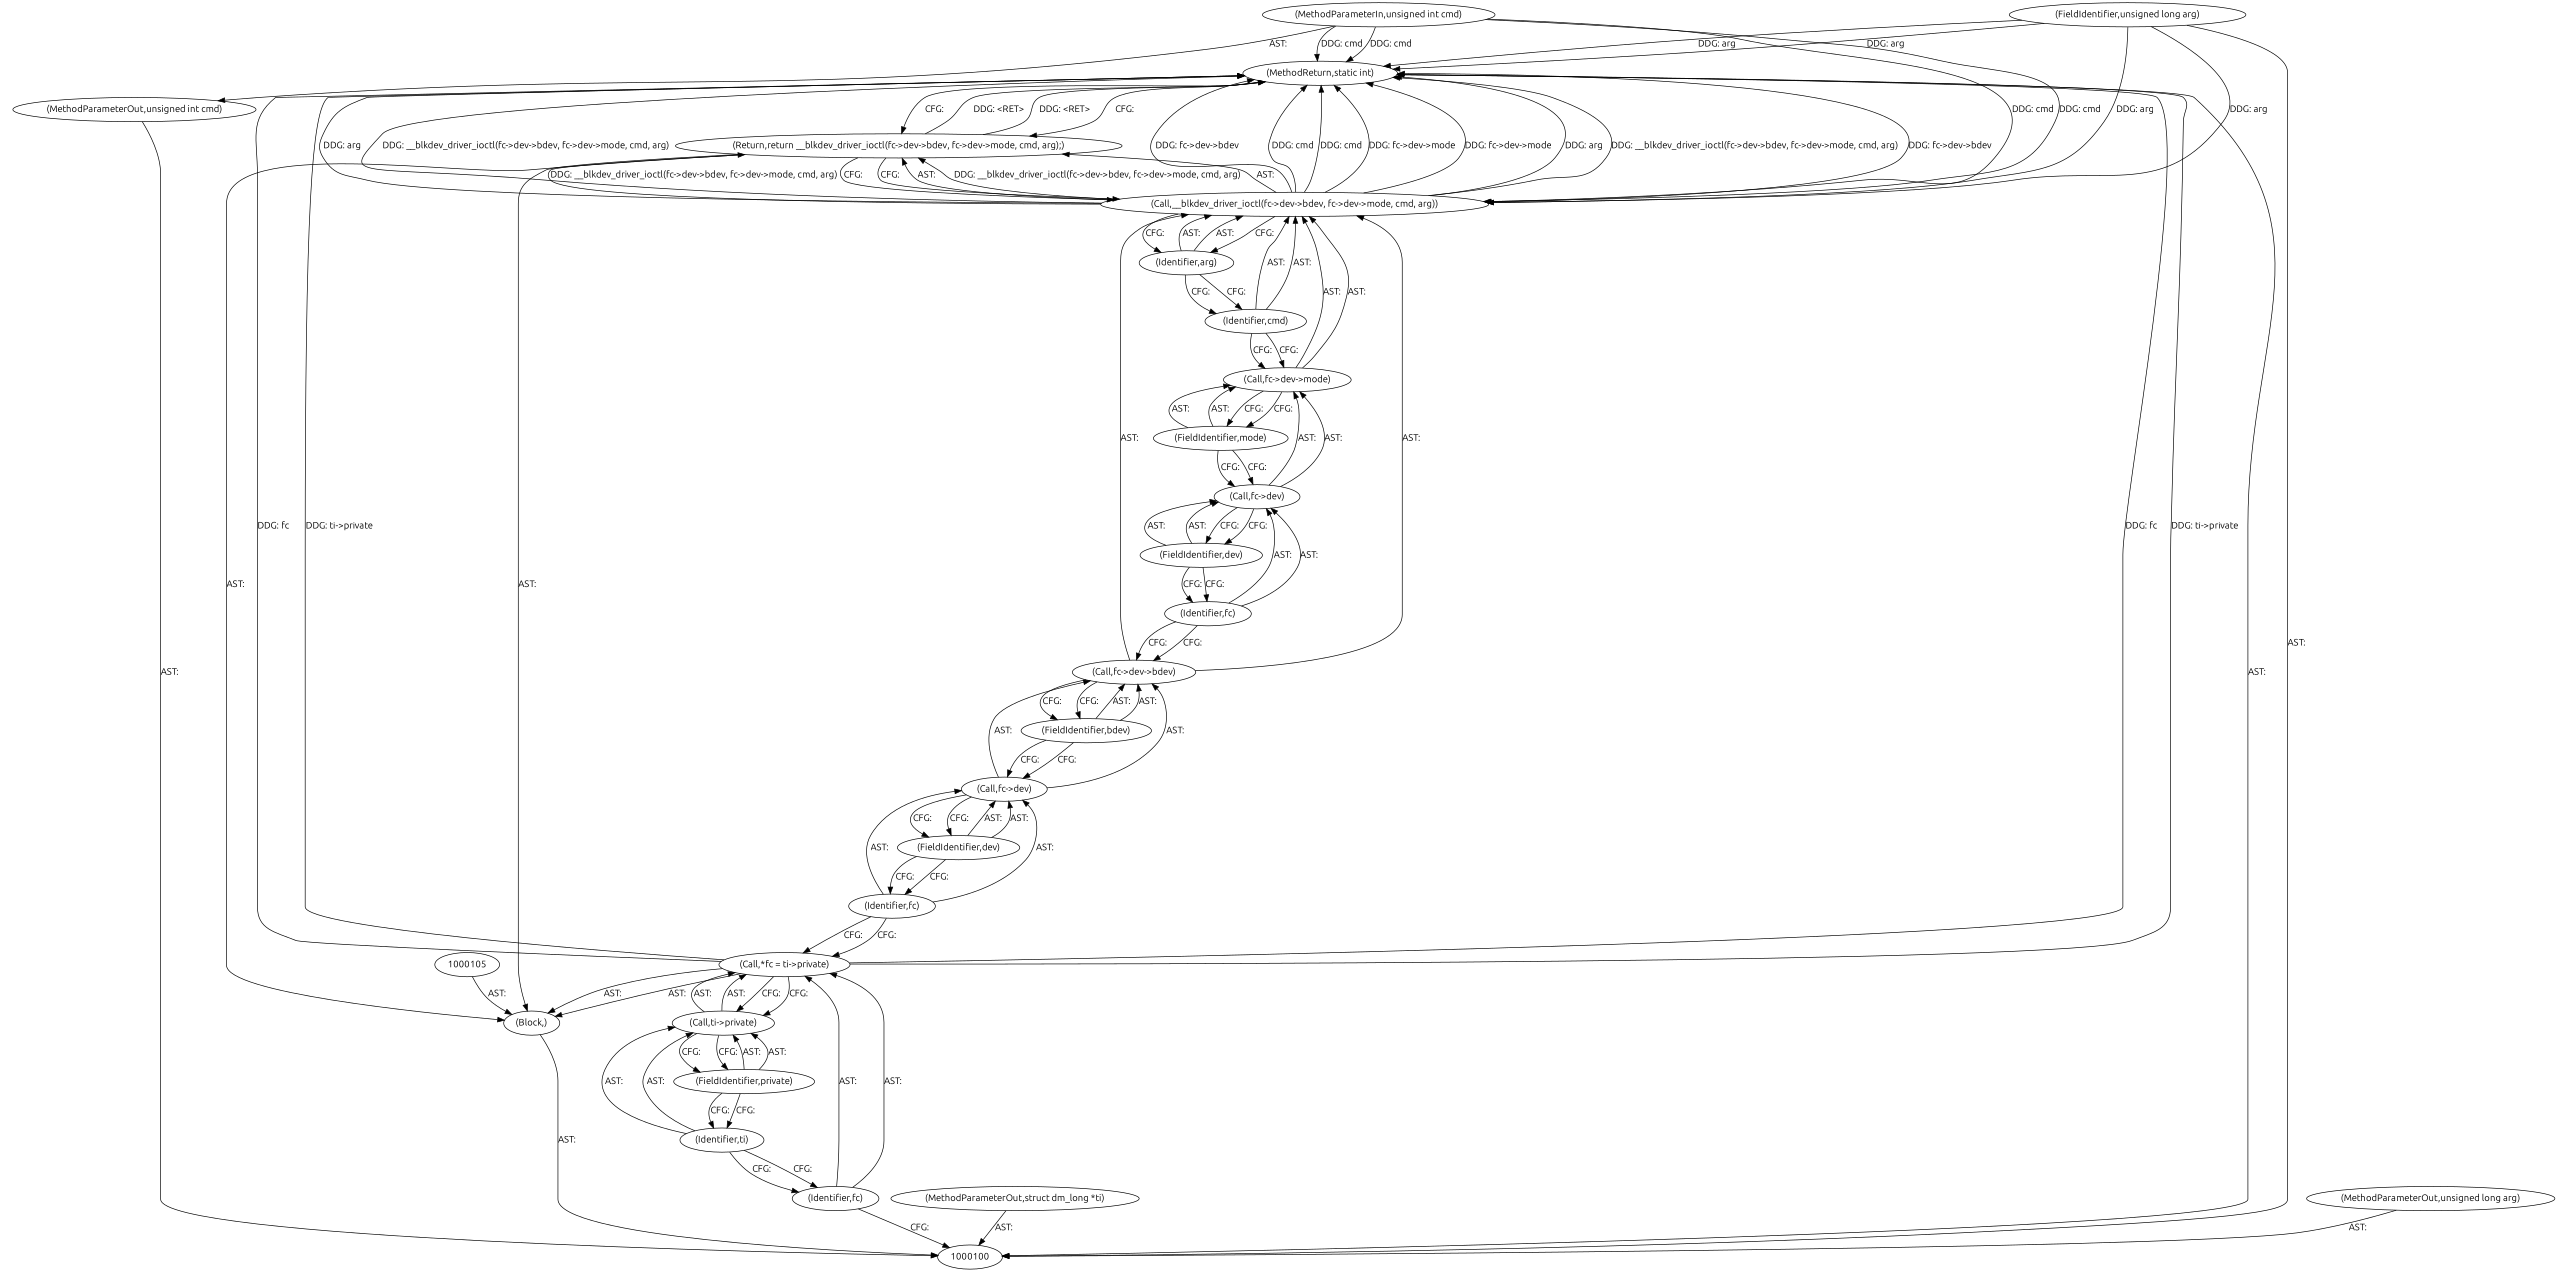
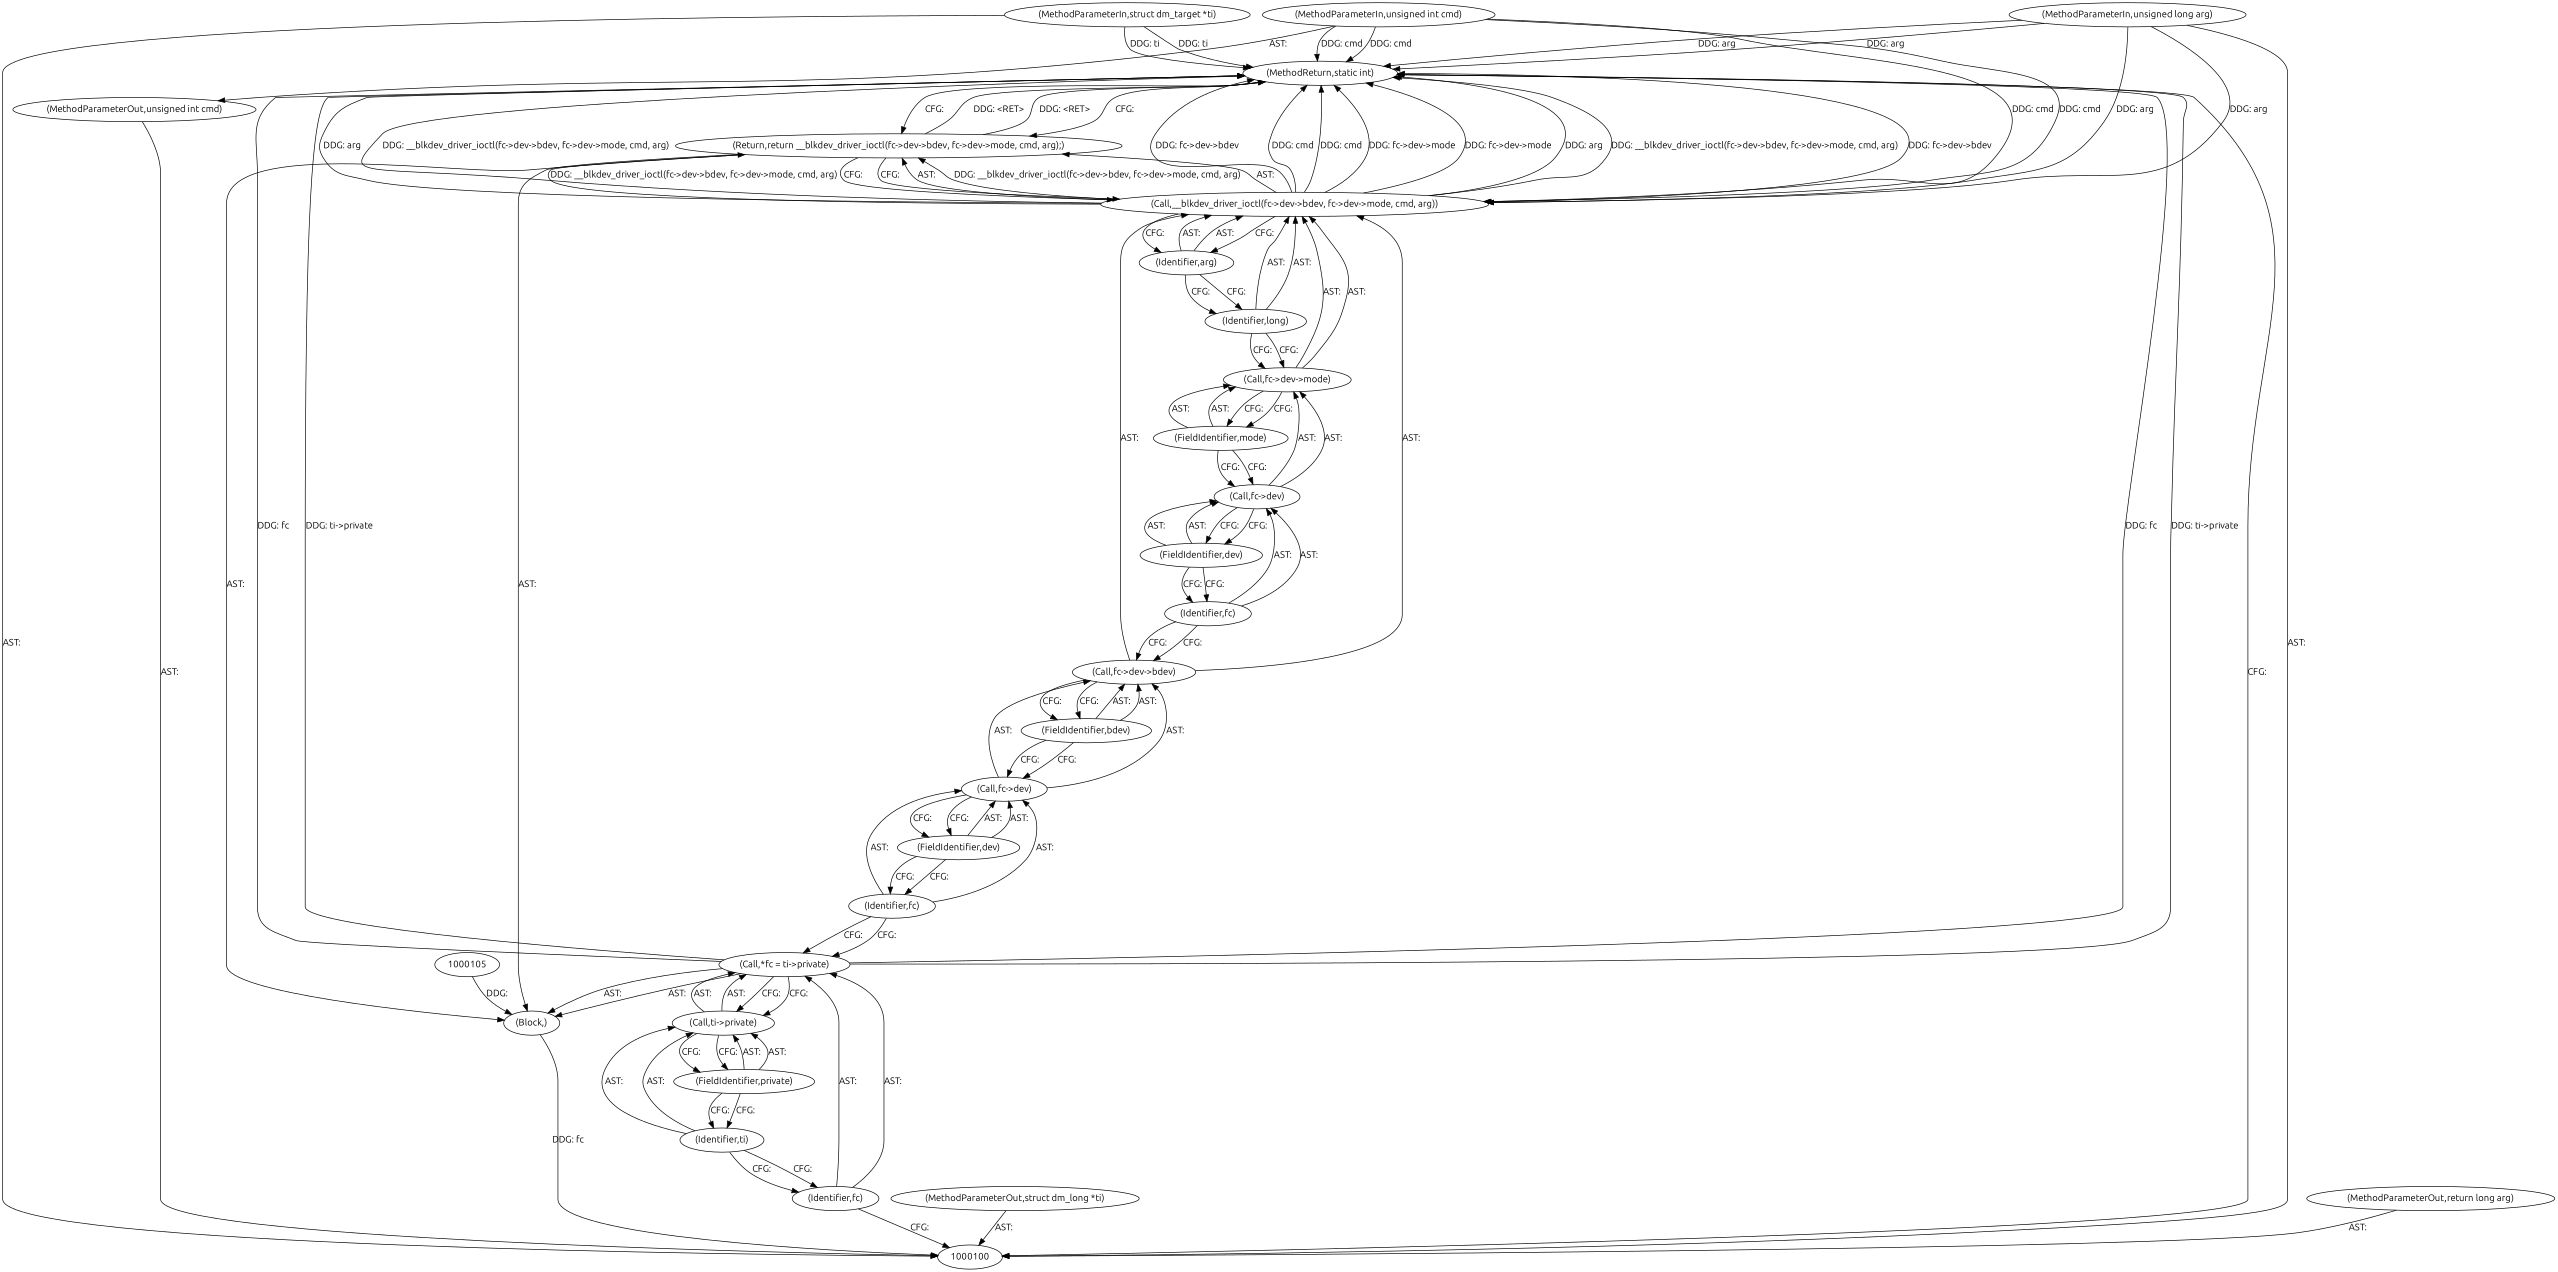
none -> (1127, 15)
(2128, 15) -> (2128, 15)
(1256, 321) -> (1256, 321)
(2258, 672) -> (2258, 672)
(498, 994) -> (498, 994)
(568, 1140) -> (568, 1140)
(2431, 1199) -> (2431, 1199)
